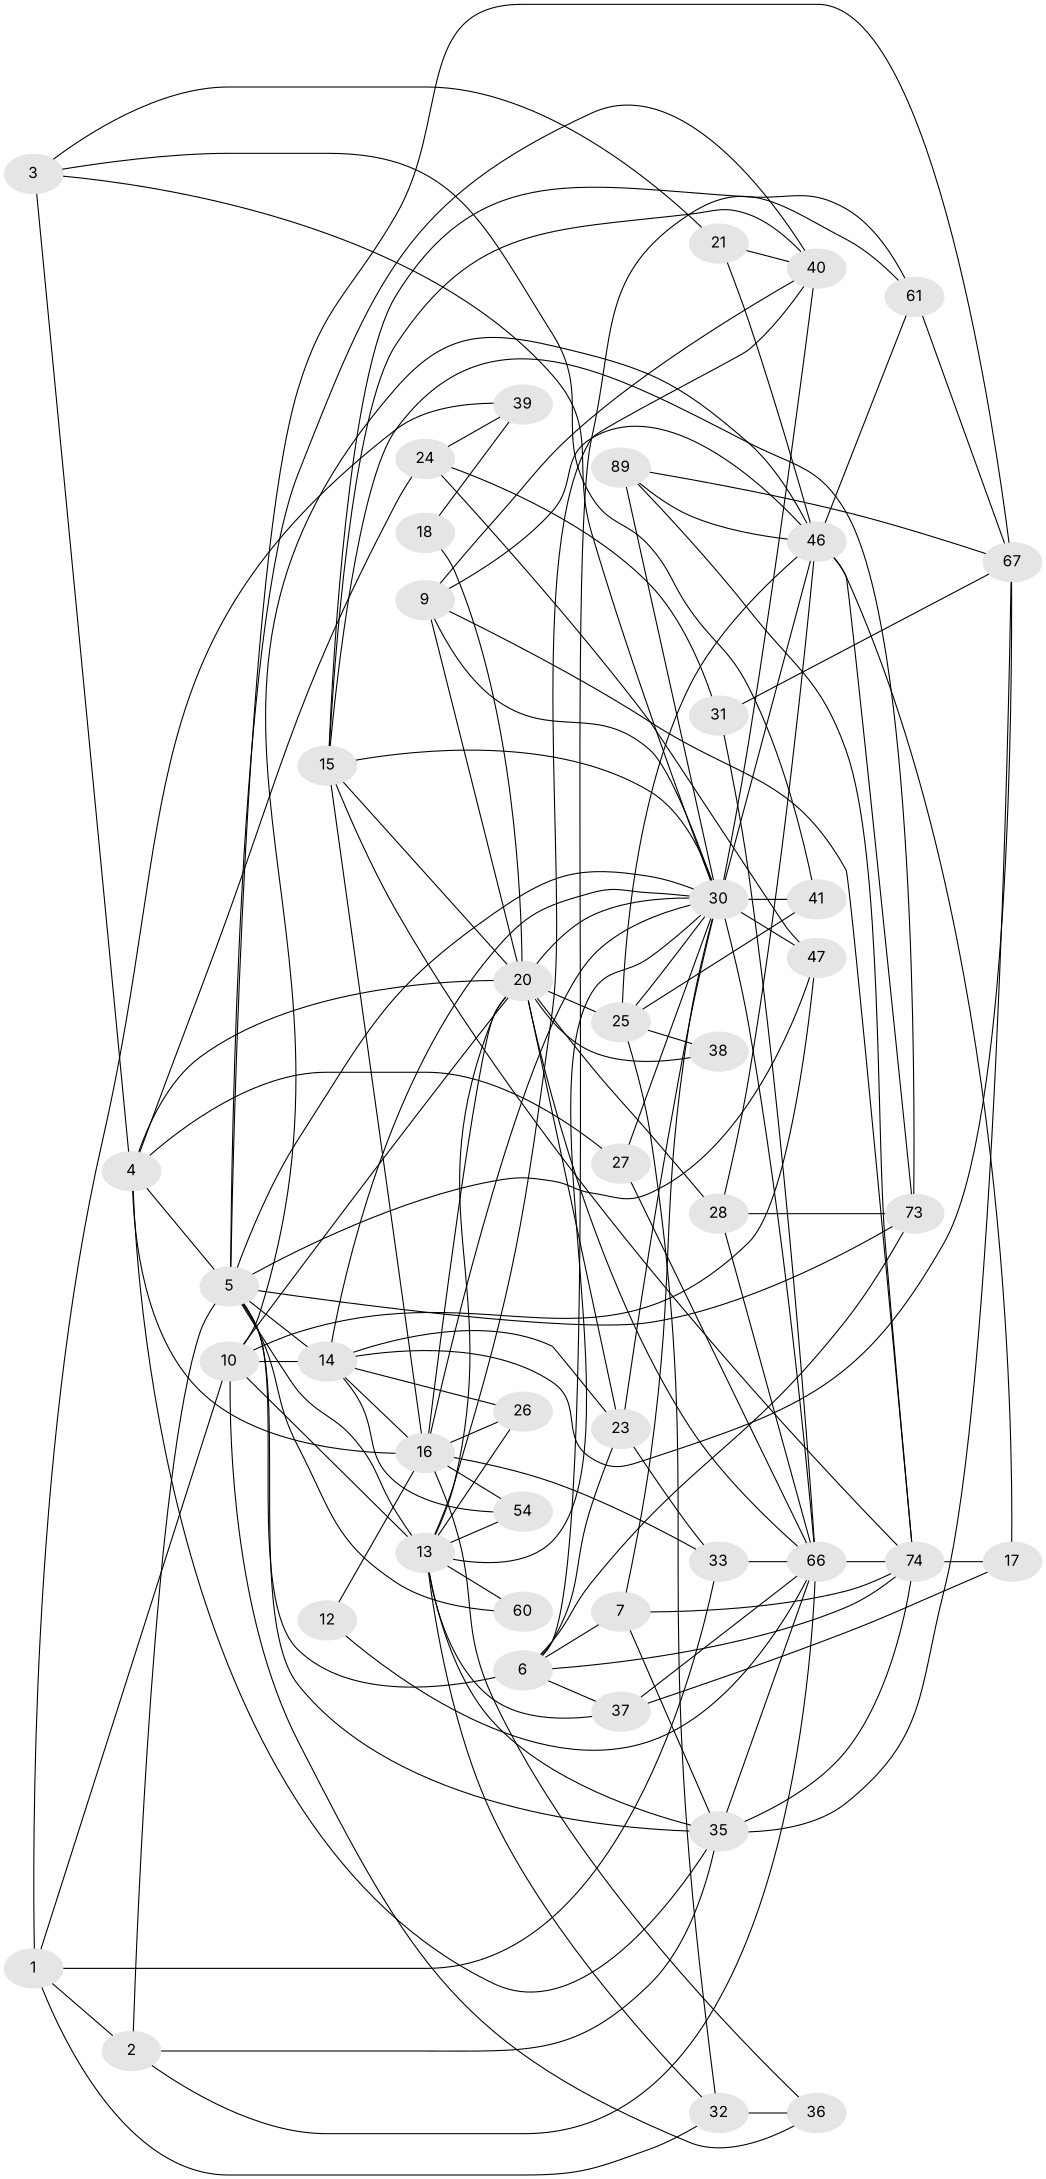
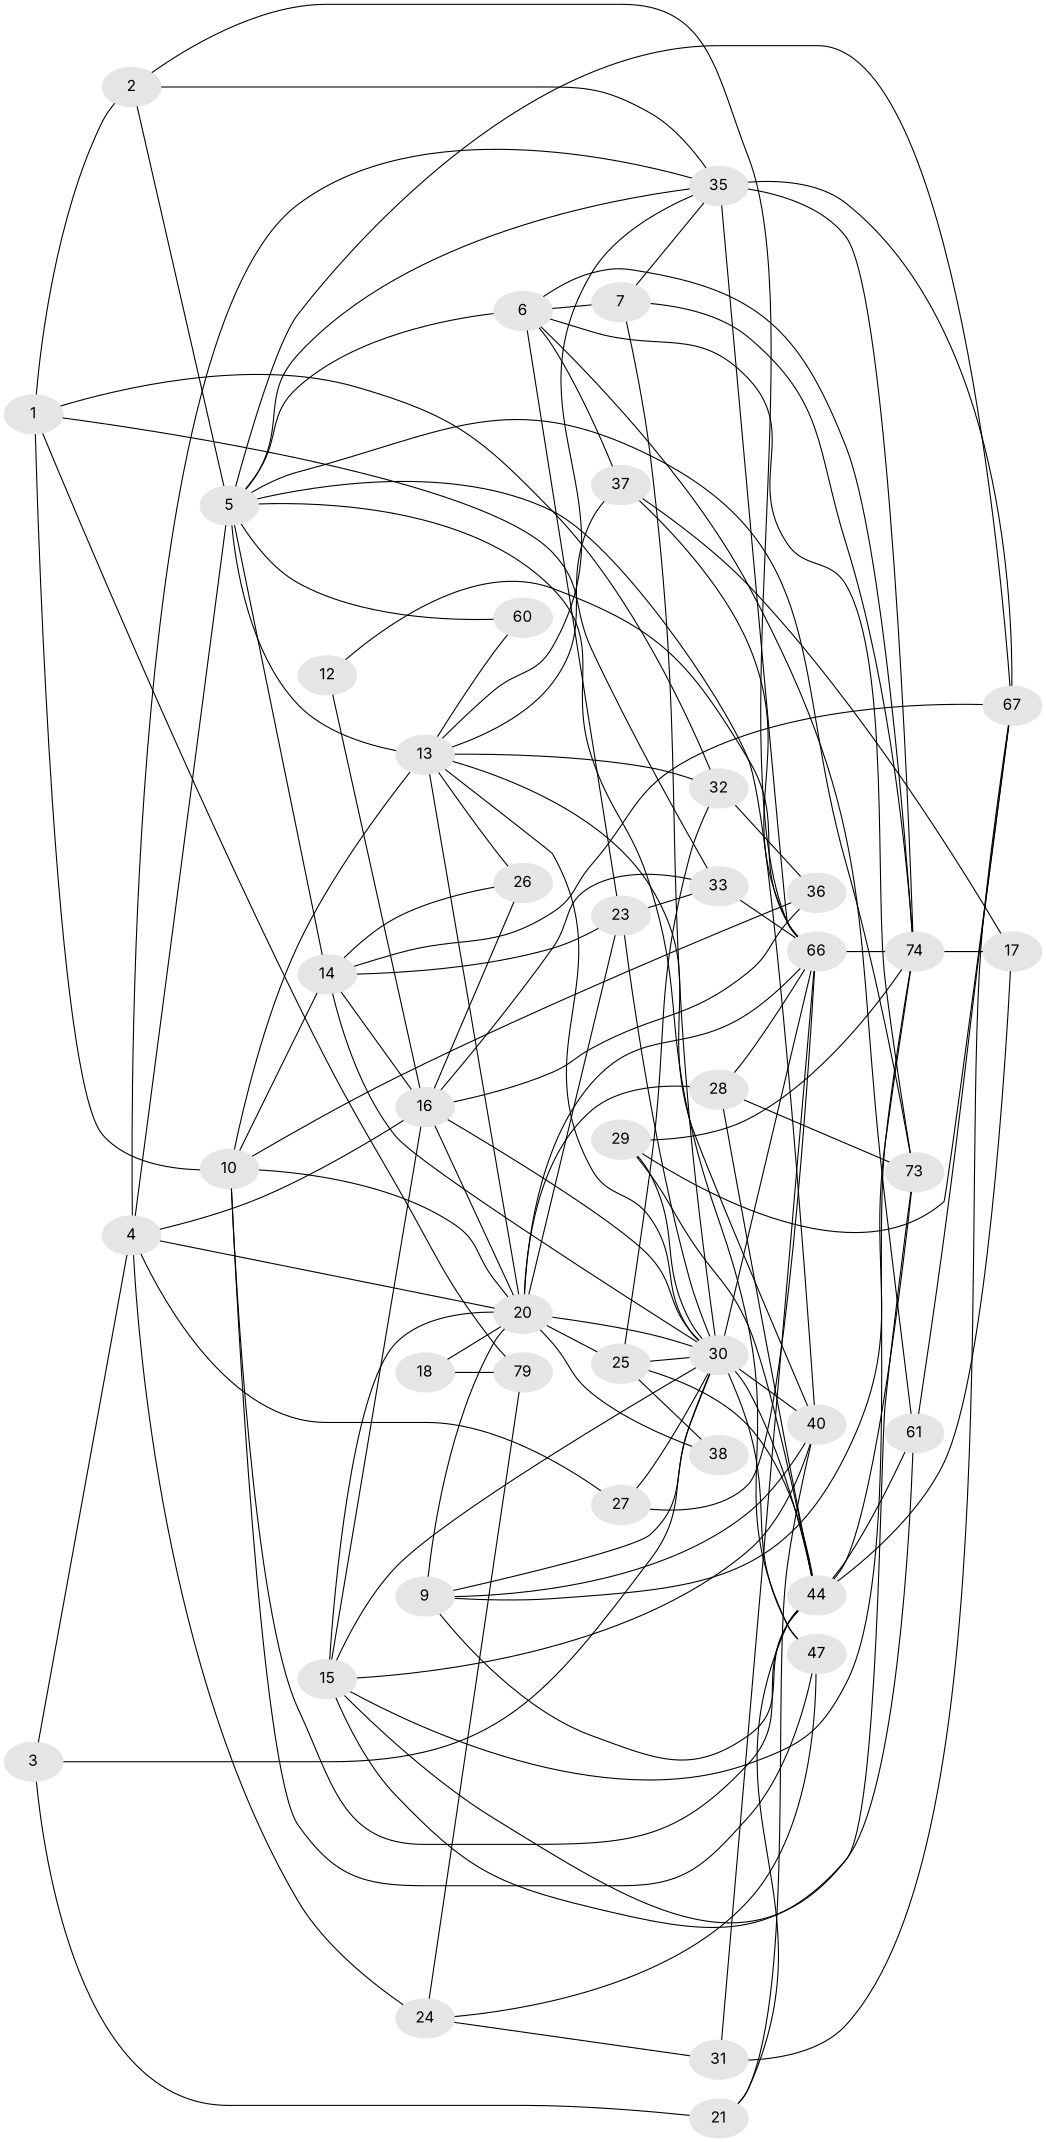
(523, 405) -> (523, 1372)
(621, 468) -> (621, 1140)
(817, 542) -> (817, 1595)
(817, 899) -> none
(394, 1000) -> none
(523, 1512) -> none
